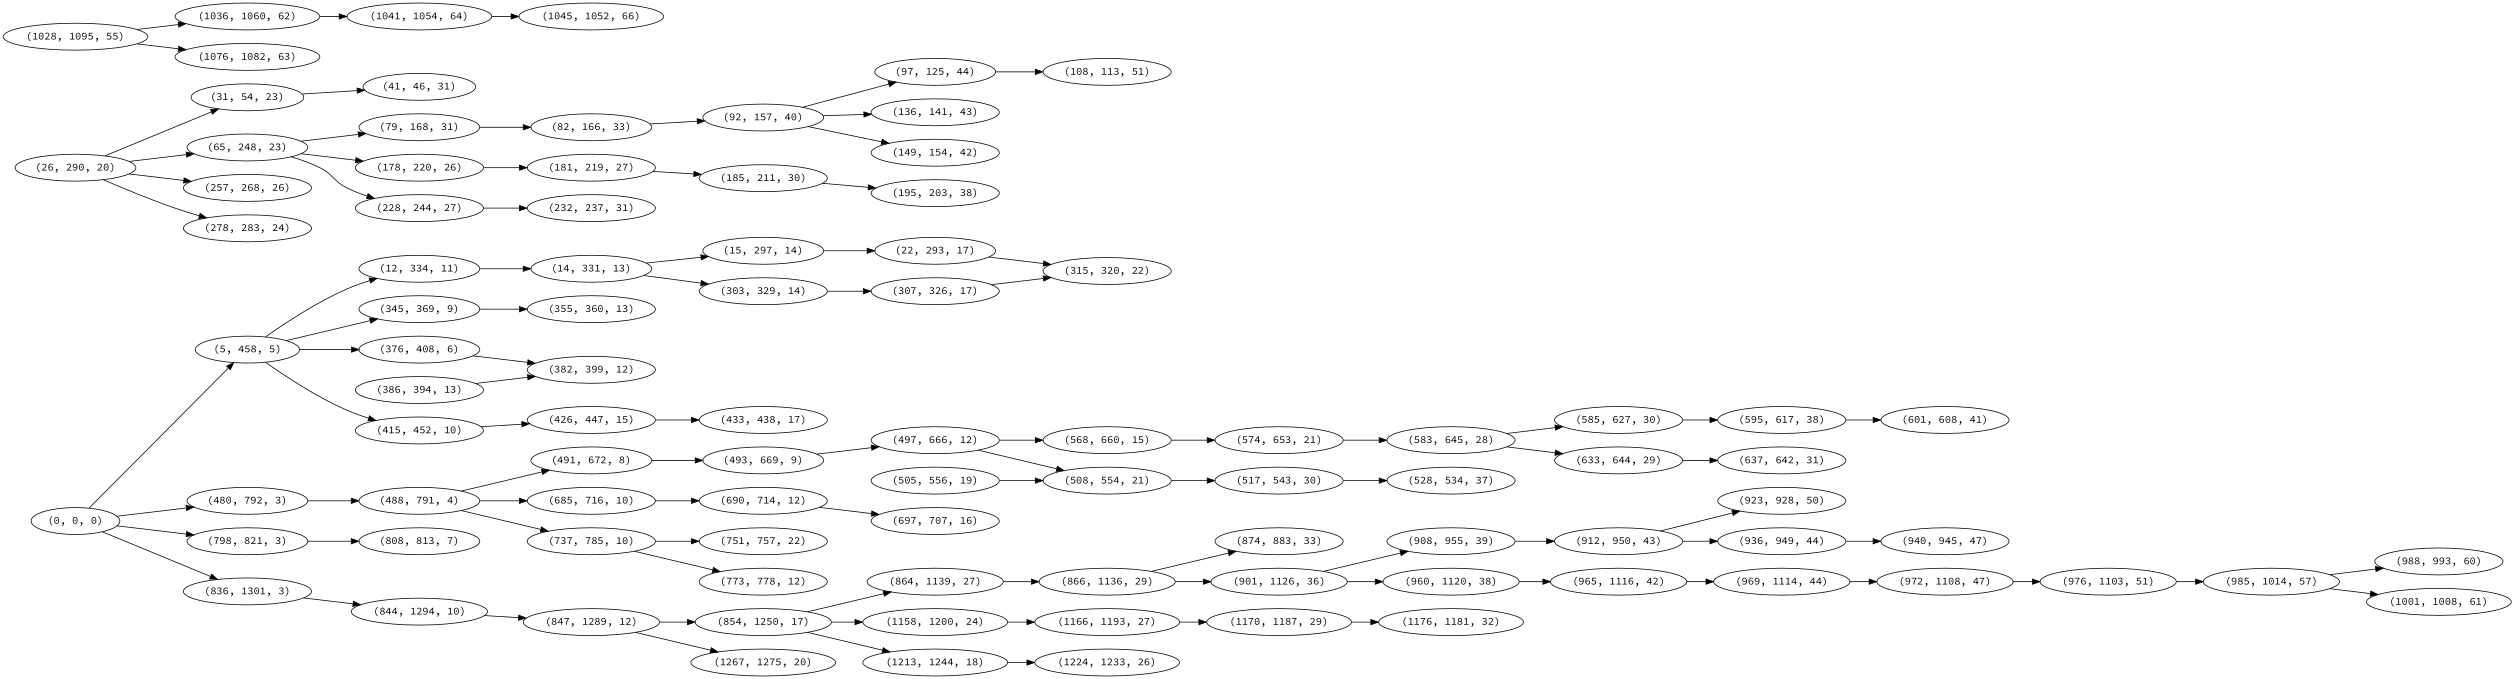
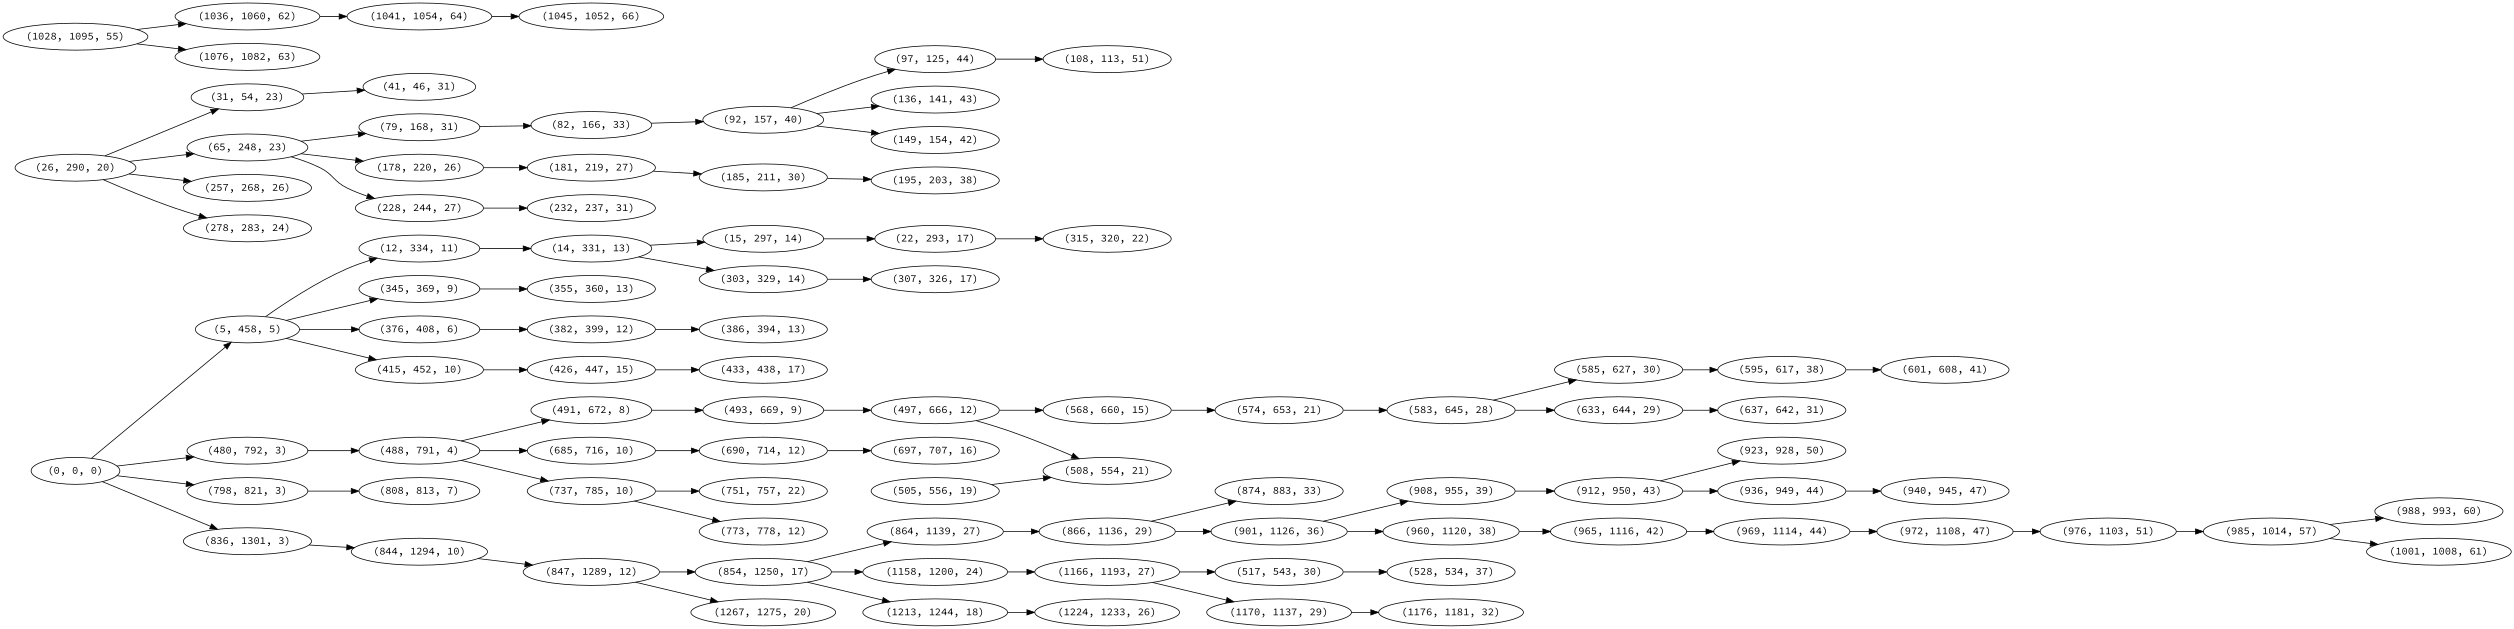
(1017, 282) -> none
(502, 380) -> (673, 329)
(1189, 481) -> (1193, 572)
(1279, 622) -> (1279, 612)
